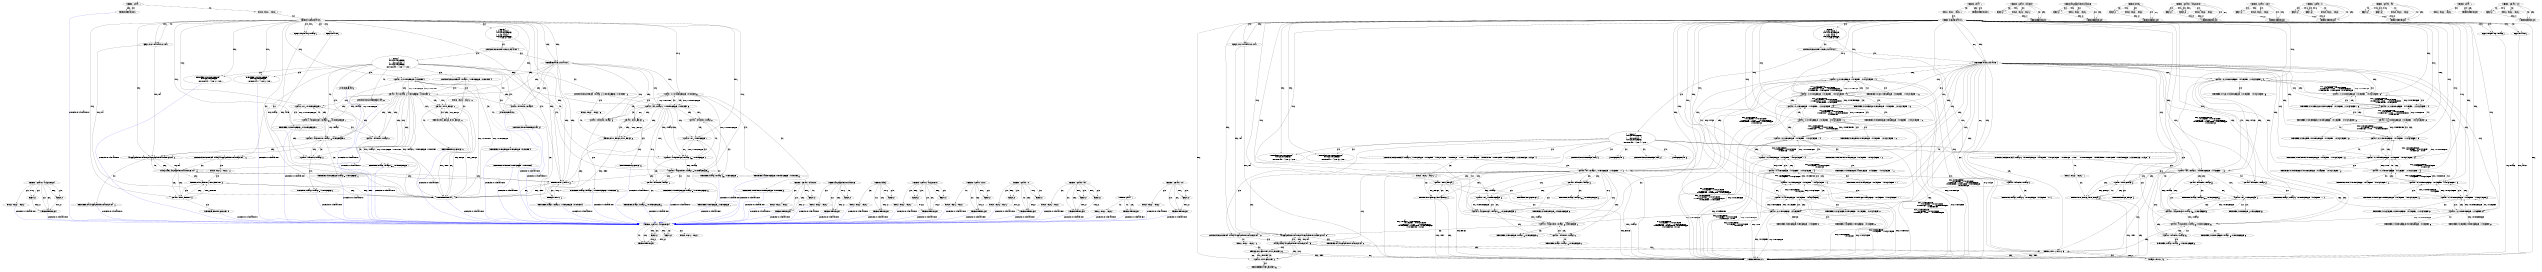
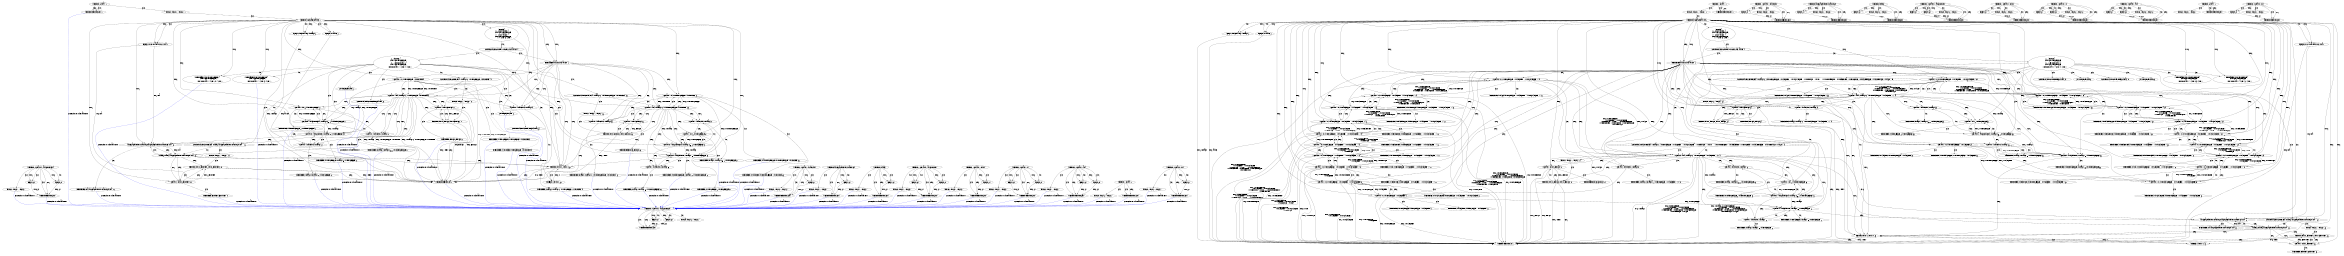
(2453, 204) -> none
(1796, 217) -> (1404, 202)
(2476, 217) -> (1936, 150)
